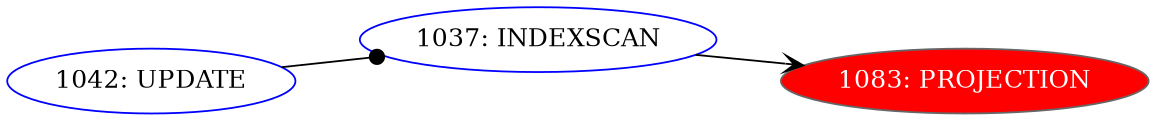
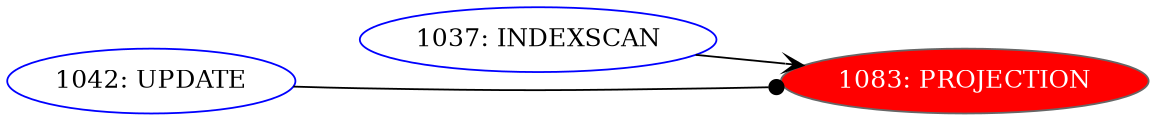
(326, 62) -> (531, 90)
